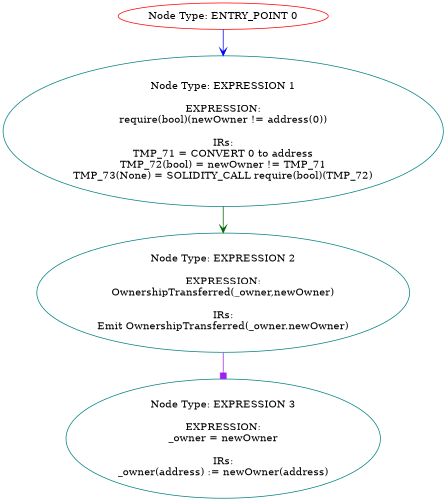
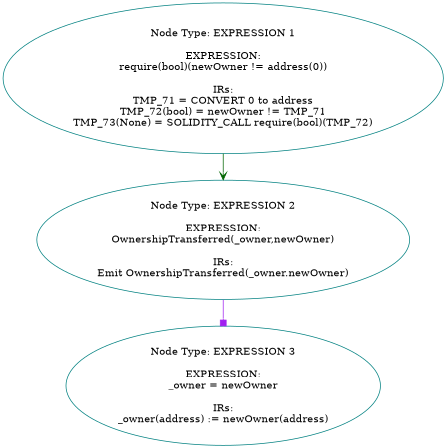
(223, 16) -> none
